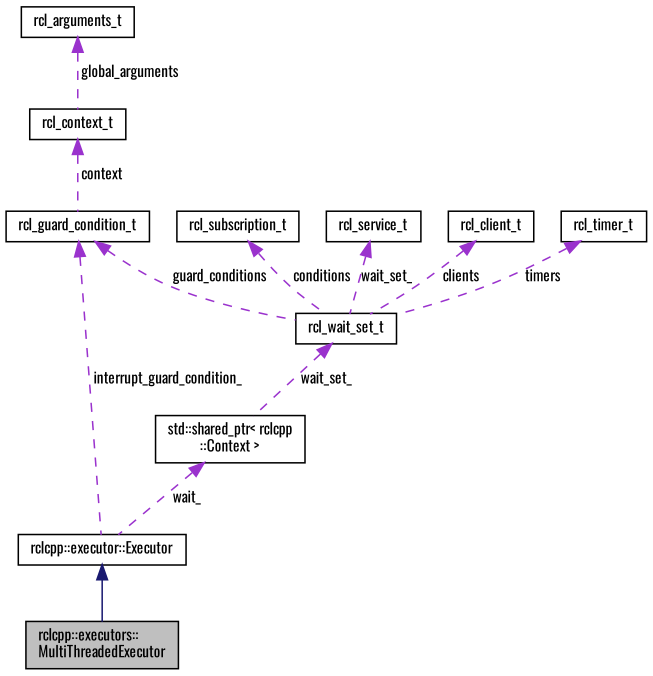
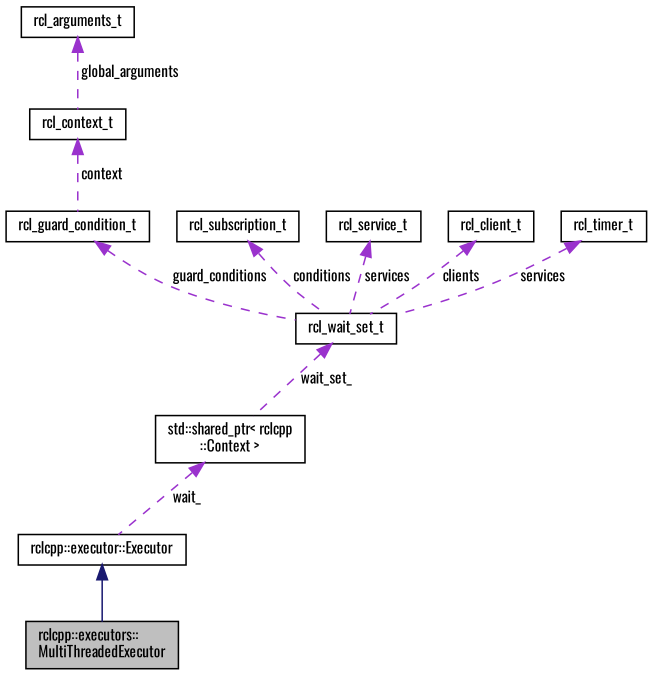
(386, 278) -> (386, 278)
(541, 278) -> (541, 278)
(91, 396) -> none
